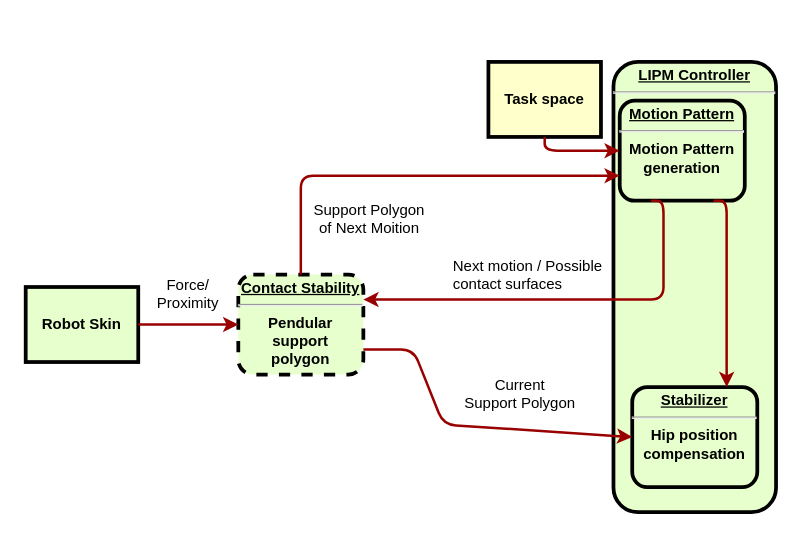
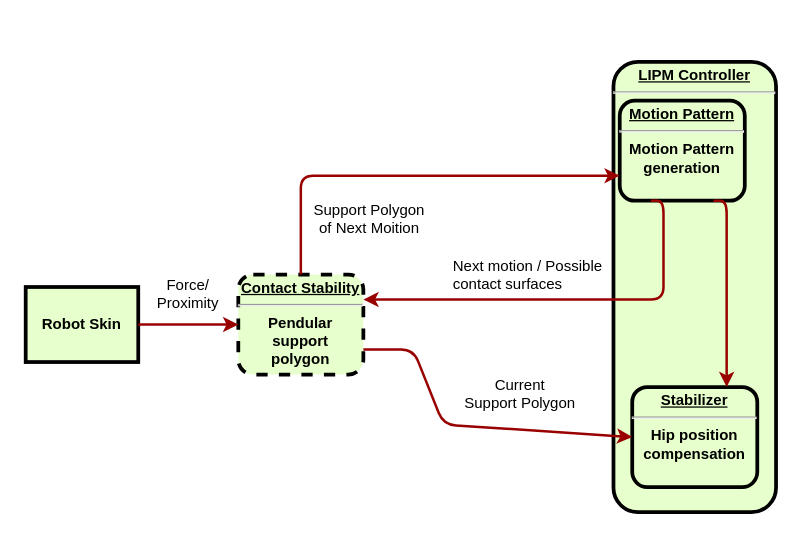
(544, 99) -> none
(574, 151) -> none
